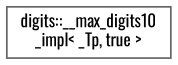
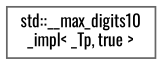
(89, 32) -> (81, 32)
